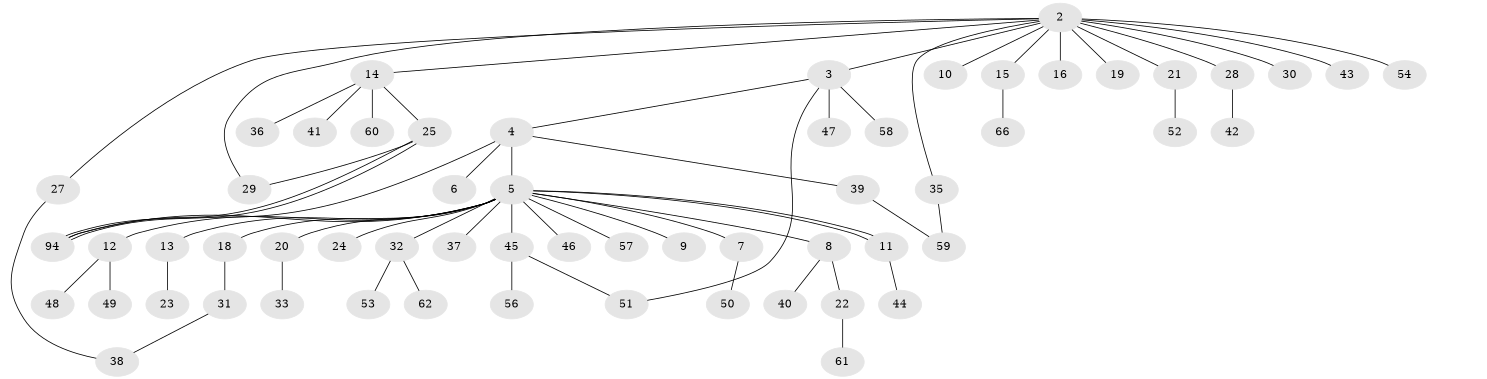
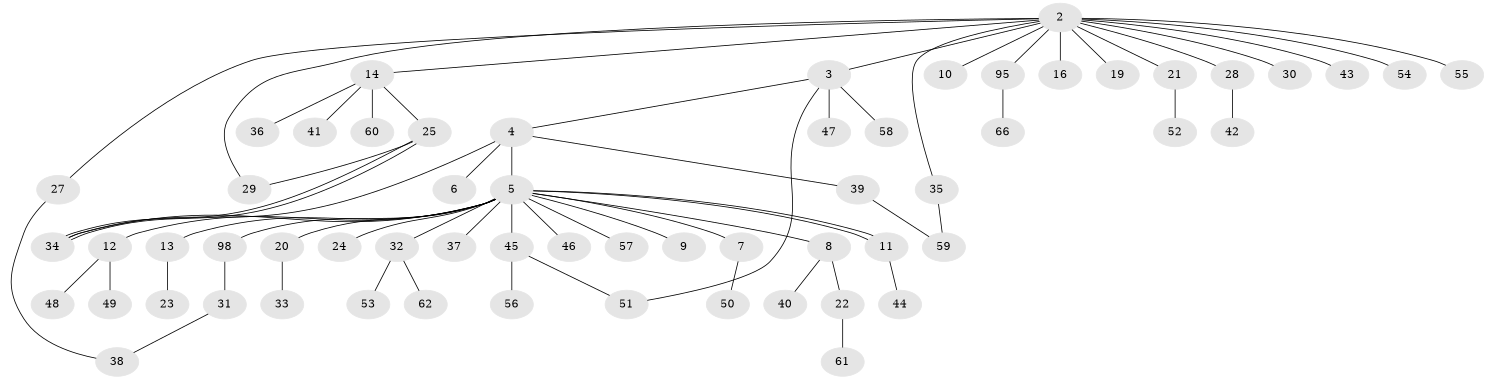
(1003, 75) -> (1003, 75)
none -> (1462, 75)
(53, 247) -> (53, 247)
(225, 247) -> (225, 247)
